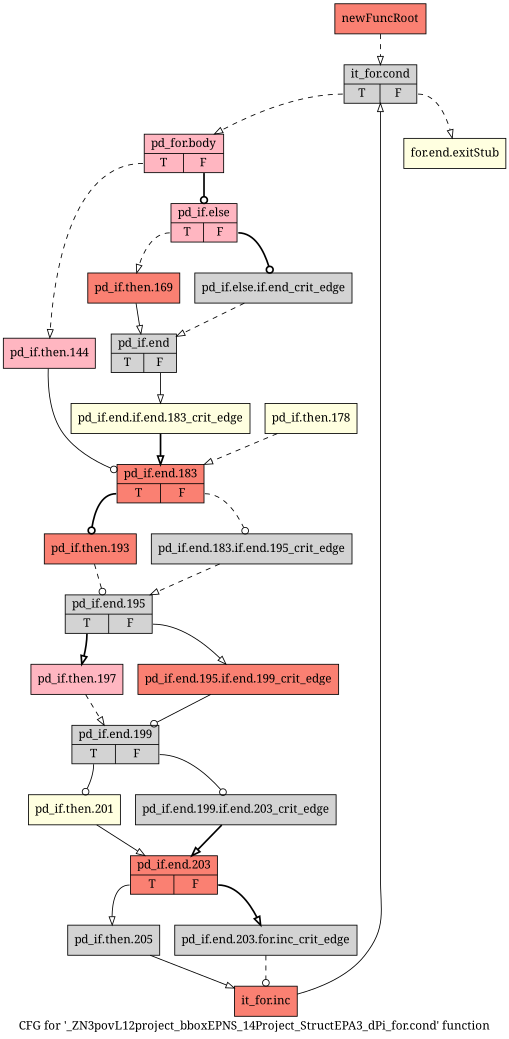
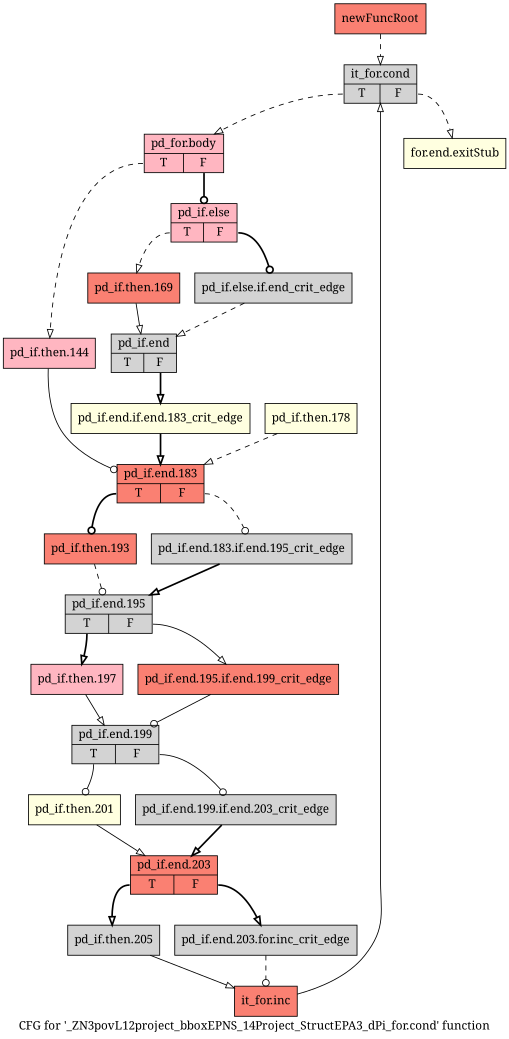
(161, 384) -> (161, 384)
(189, 578) -> (189, 578)
(93, 706) -> (93, 706)
(115, 897) -> (115, 897)
